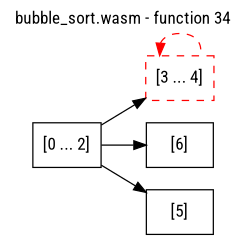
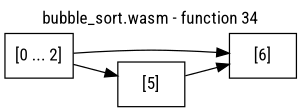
none -> (201, 72)
(180, 78) -> none
